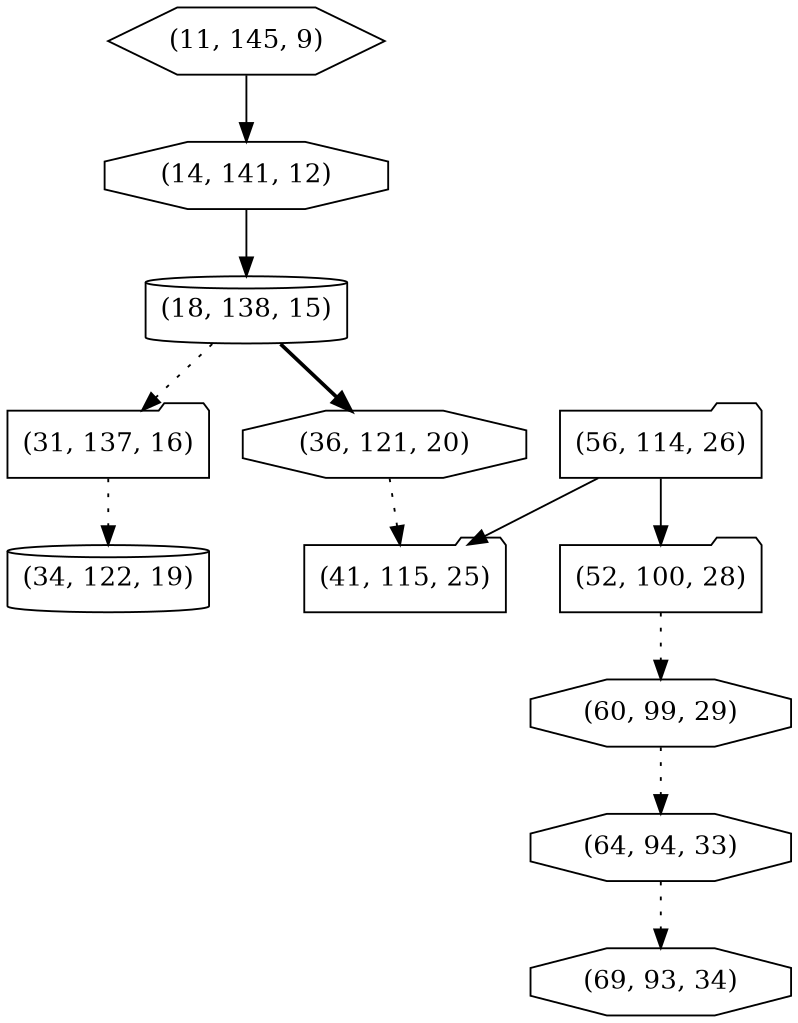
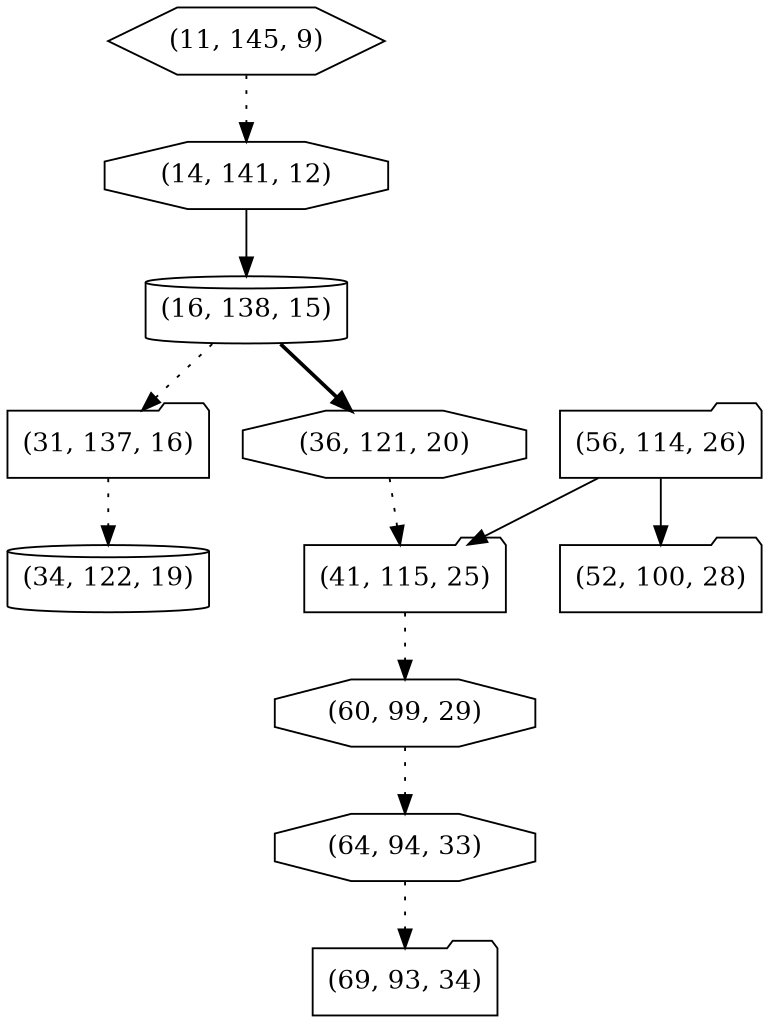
(246, 99) -> (246, 99)
(246, 310) -> (246, 310)
(661, 637) -> (405, 637)
(661, 982) -> (405, 982)
